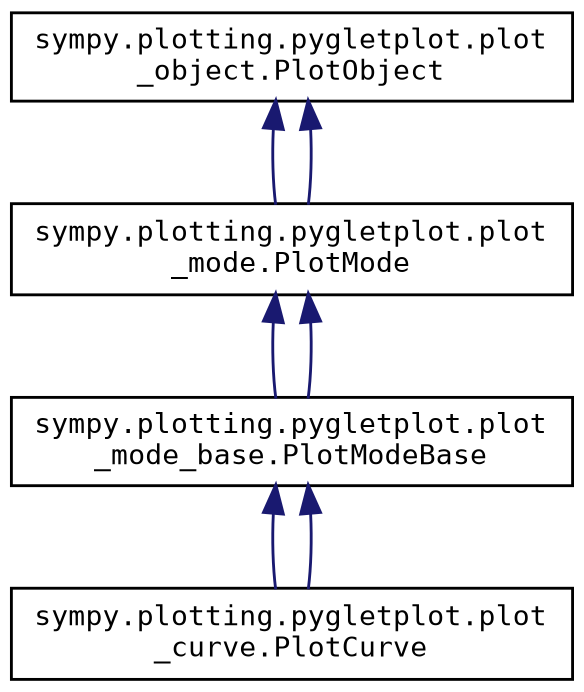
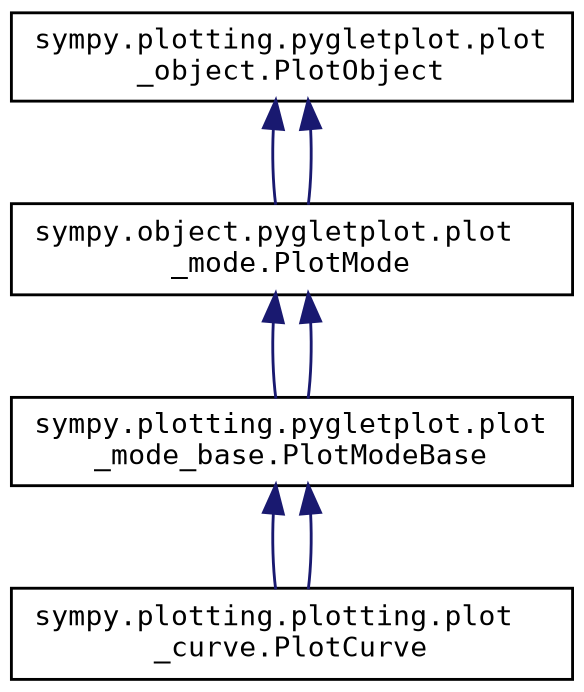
(292, 249) -> (292, 249)
(292, 634) -> (292, 634)
